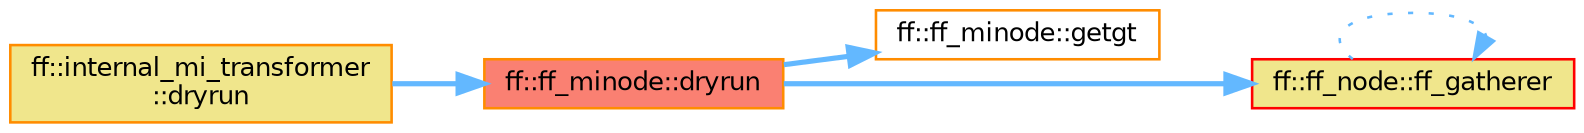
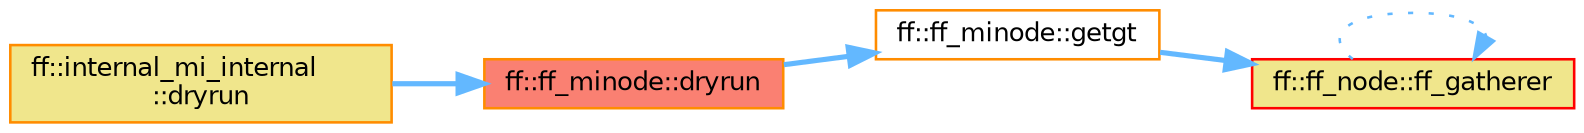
(201, 84) -> (201, 84)
(1005, 84) -> (1193, 56)
